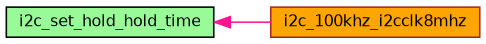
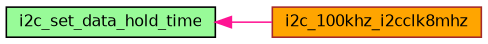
(110, 22) -> (111, 22)
